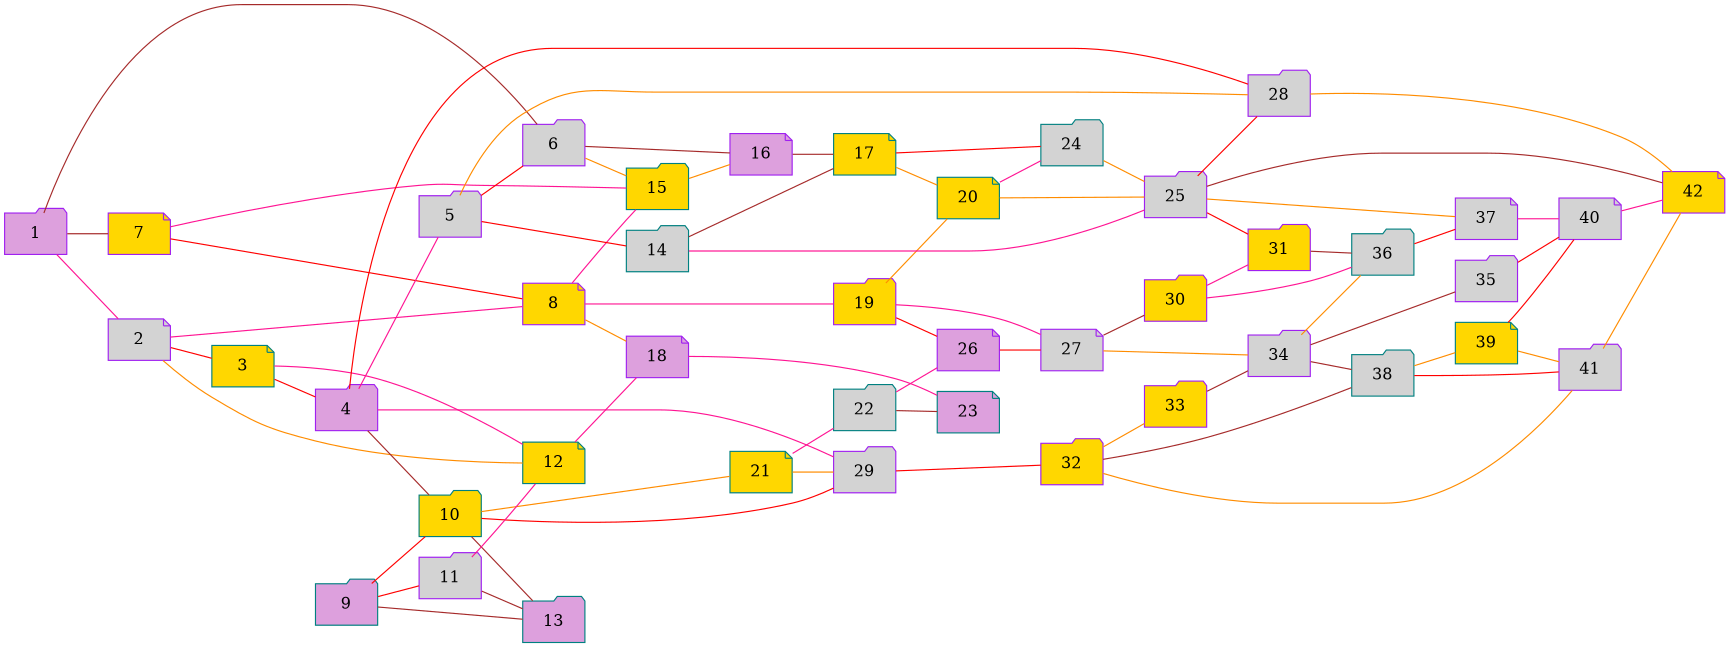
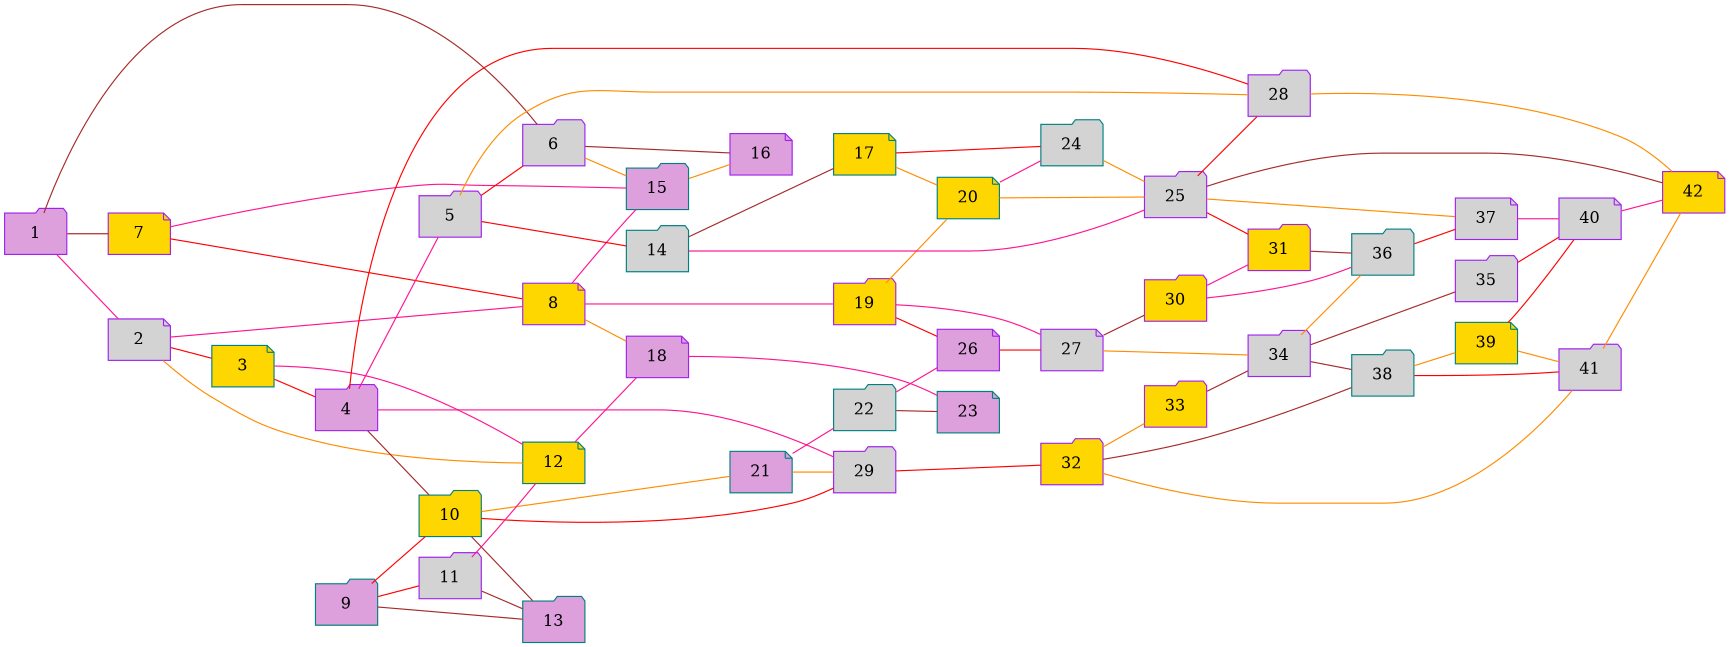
(813, 154) -> none
(657, 189) -> (657, 189)
(761, 472) -> (761, 472)
